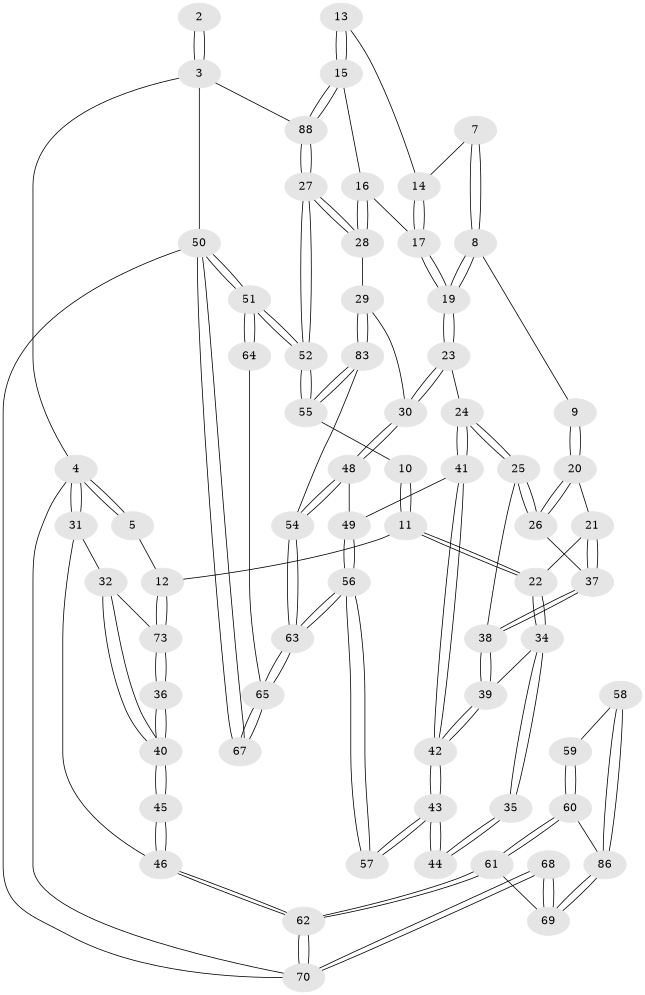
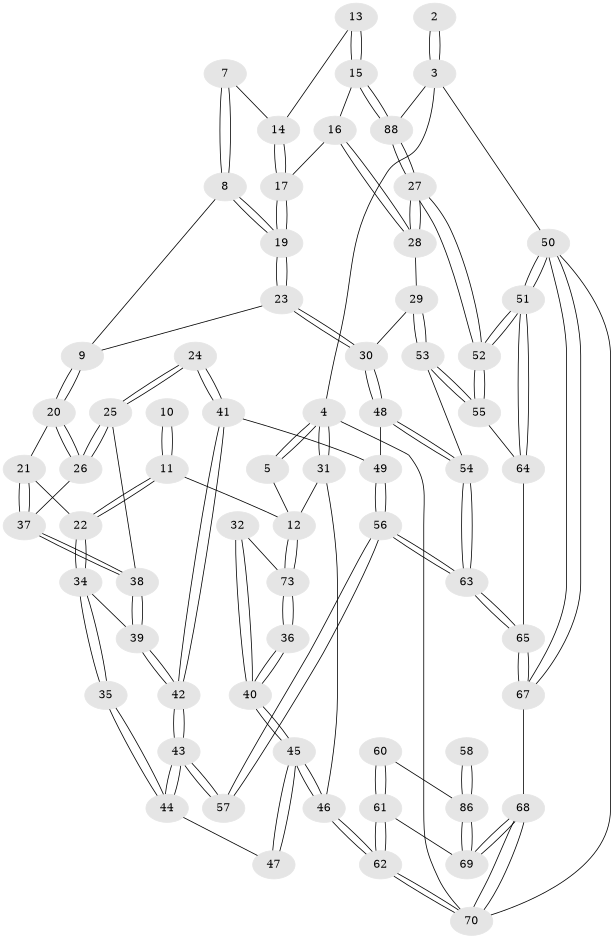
(363, 356) -> (423, 356)
(456, 384) -> (182, 328)
(356, 441) -> (501, 441)
(91, 554) -> (309, 498)
none -> (523, 752)
(570, 752) -> none
none -> (274, 865)
